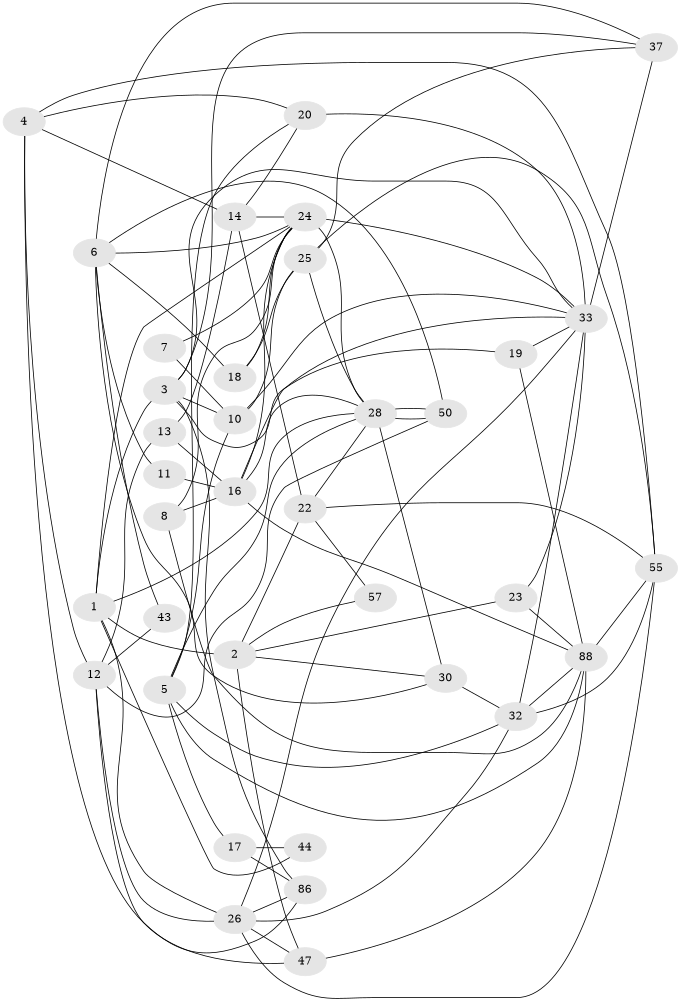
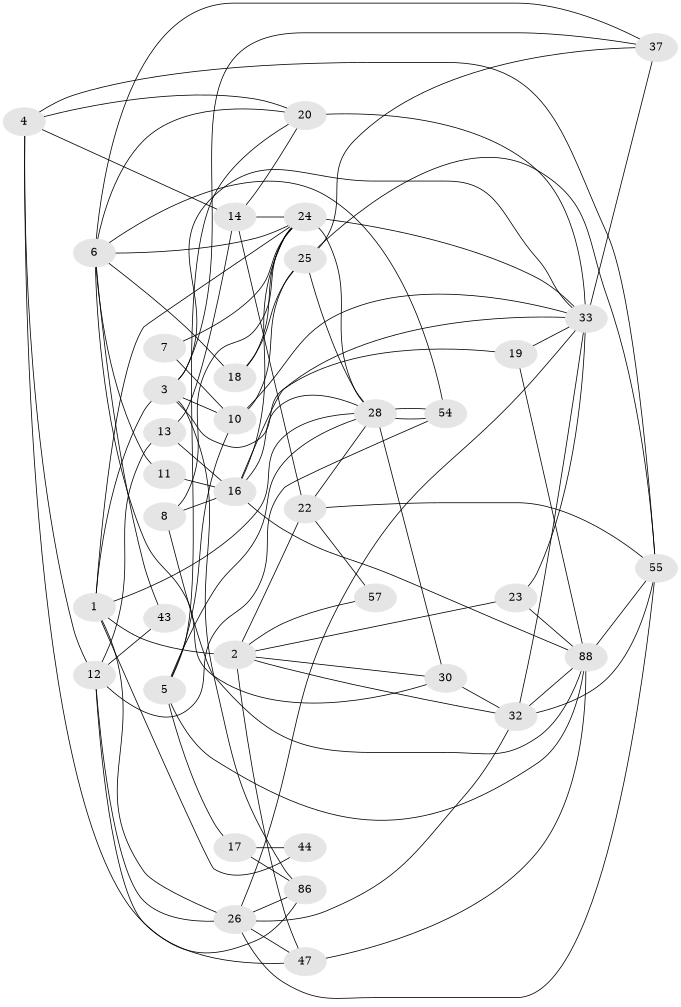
none -> (159, 129)
(446, 414) -> (446, 414)
(331, 767) -> (374, 689)
